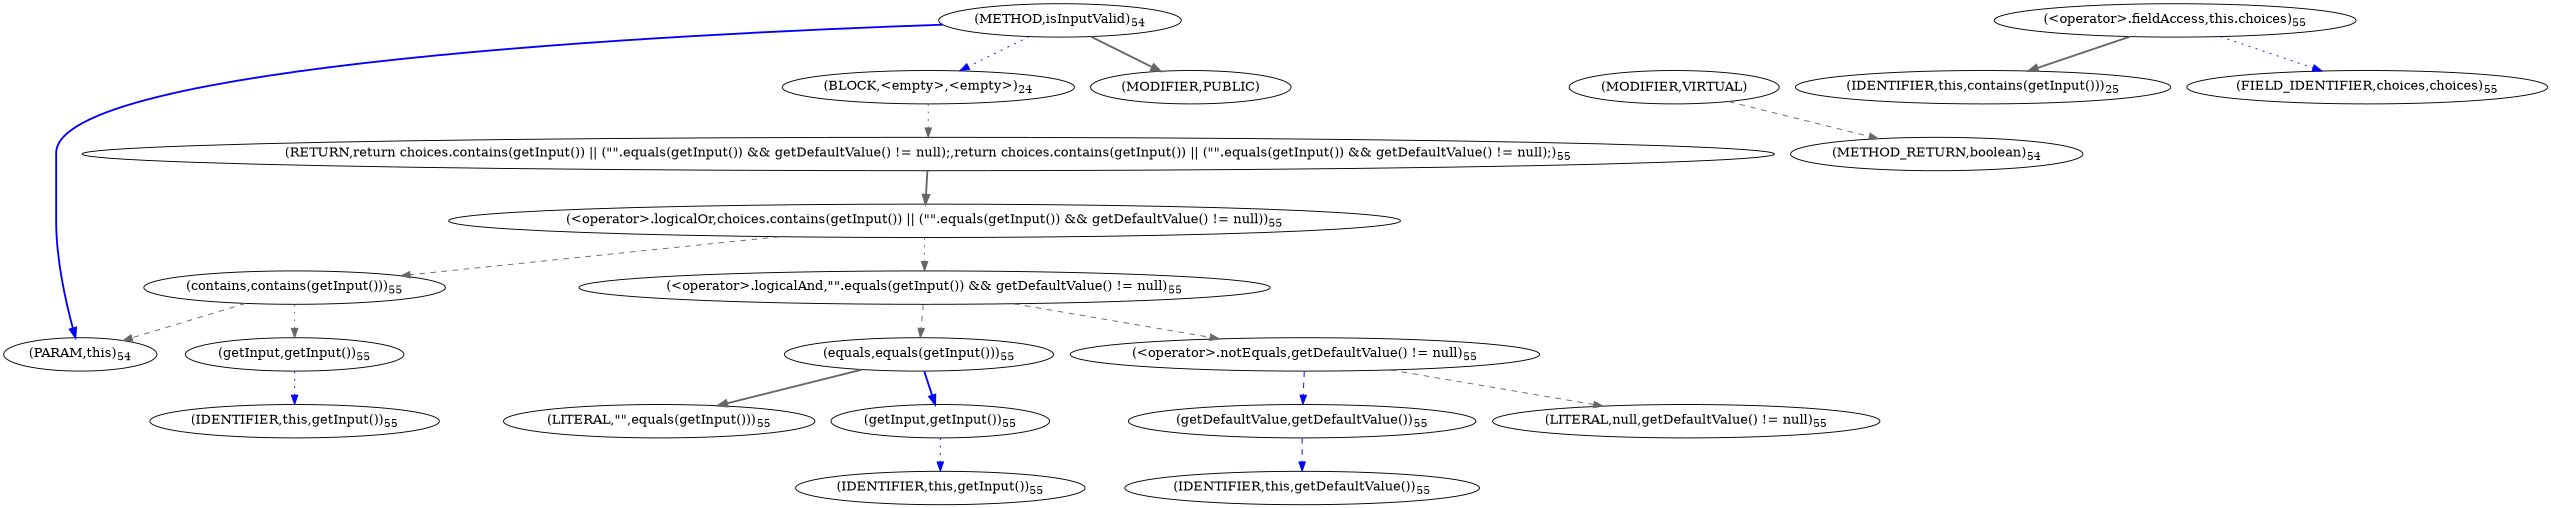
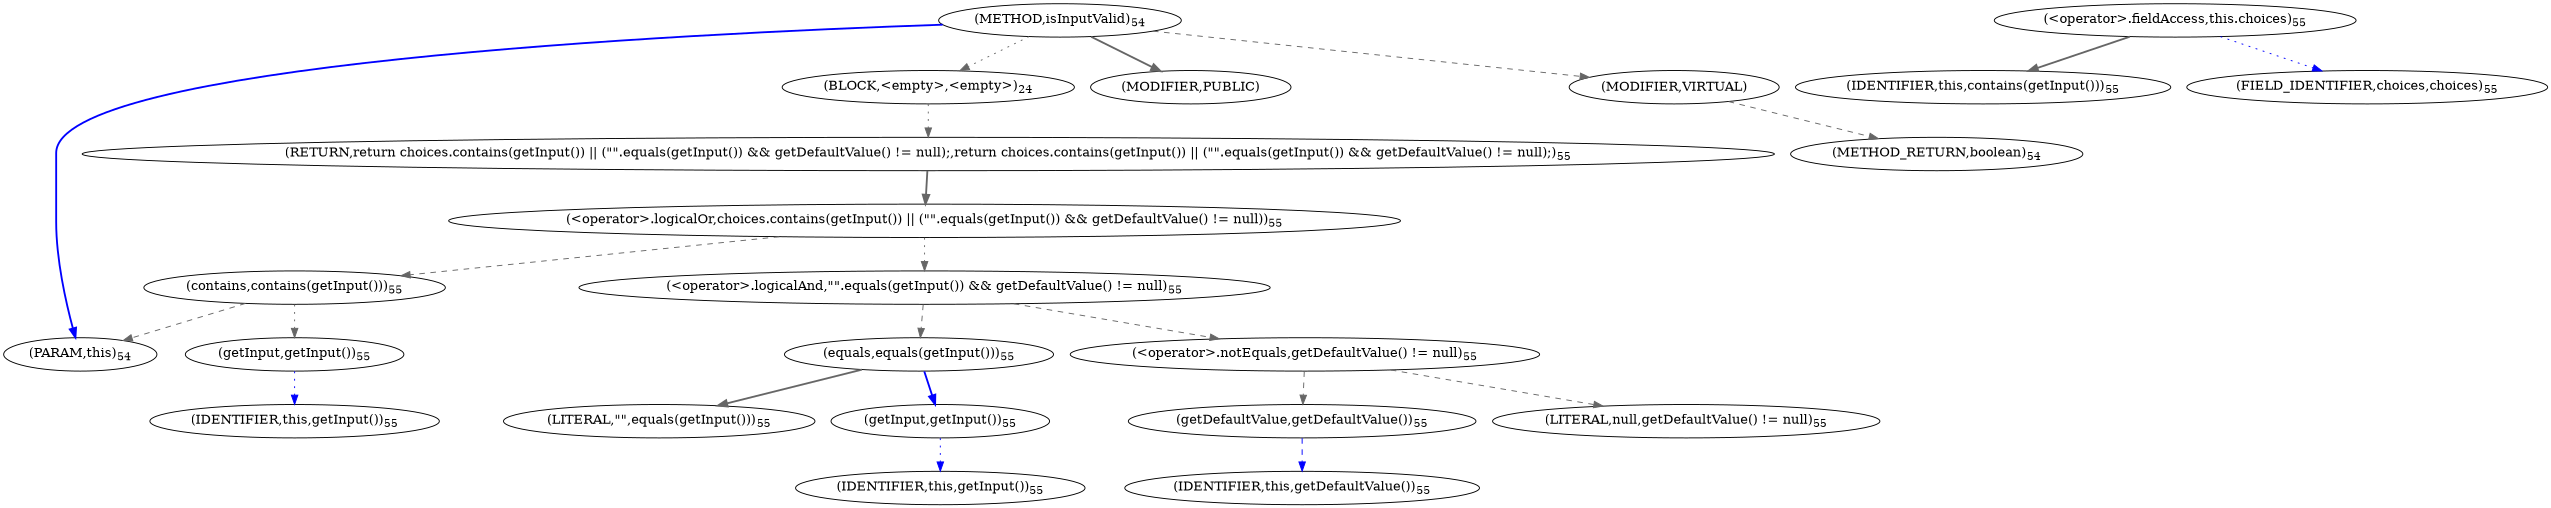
(999, 52) -> (999, 52)
none -> (1367, 54)
(2113, 86) -> (2113, 86)
(1304, 383) -> (1304, 383)
